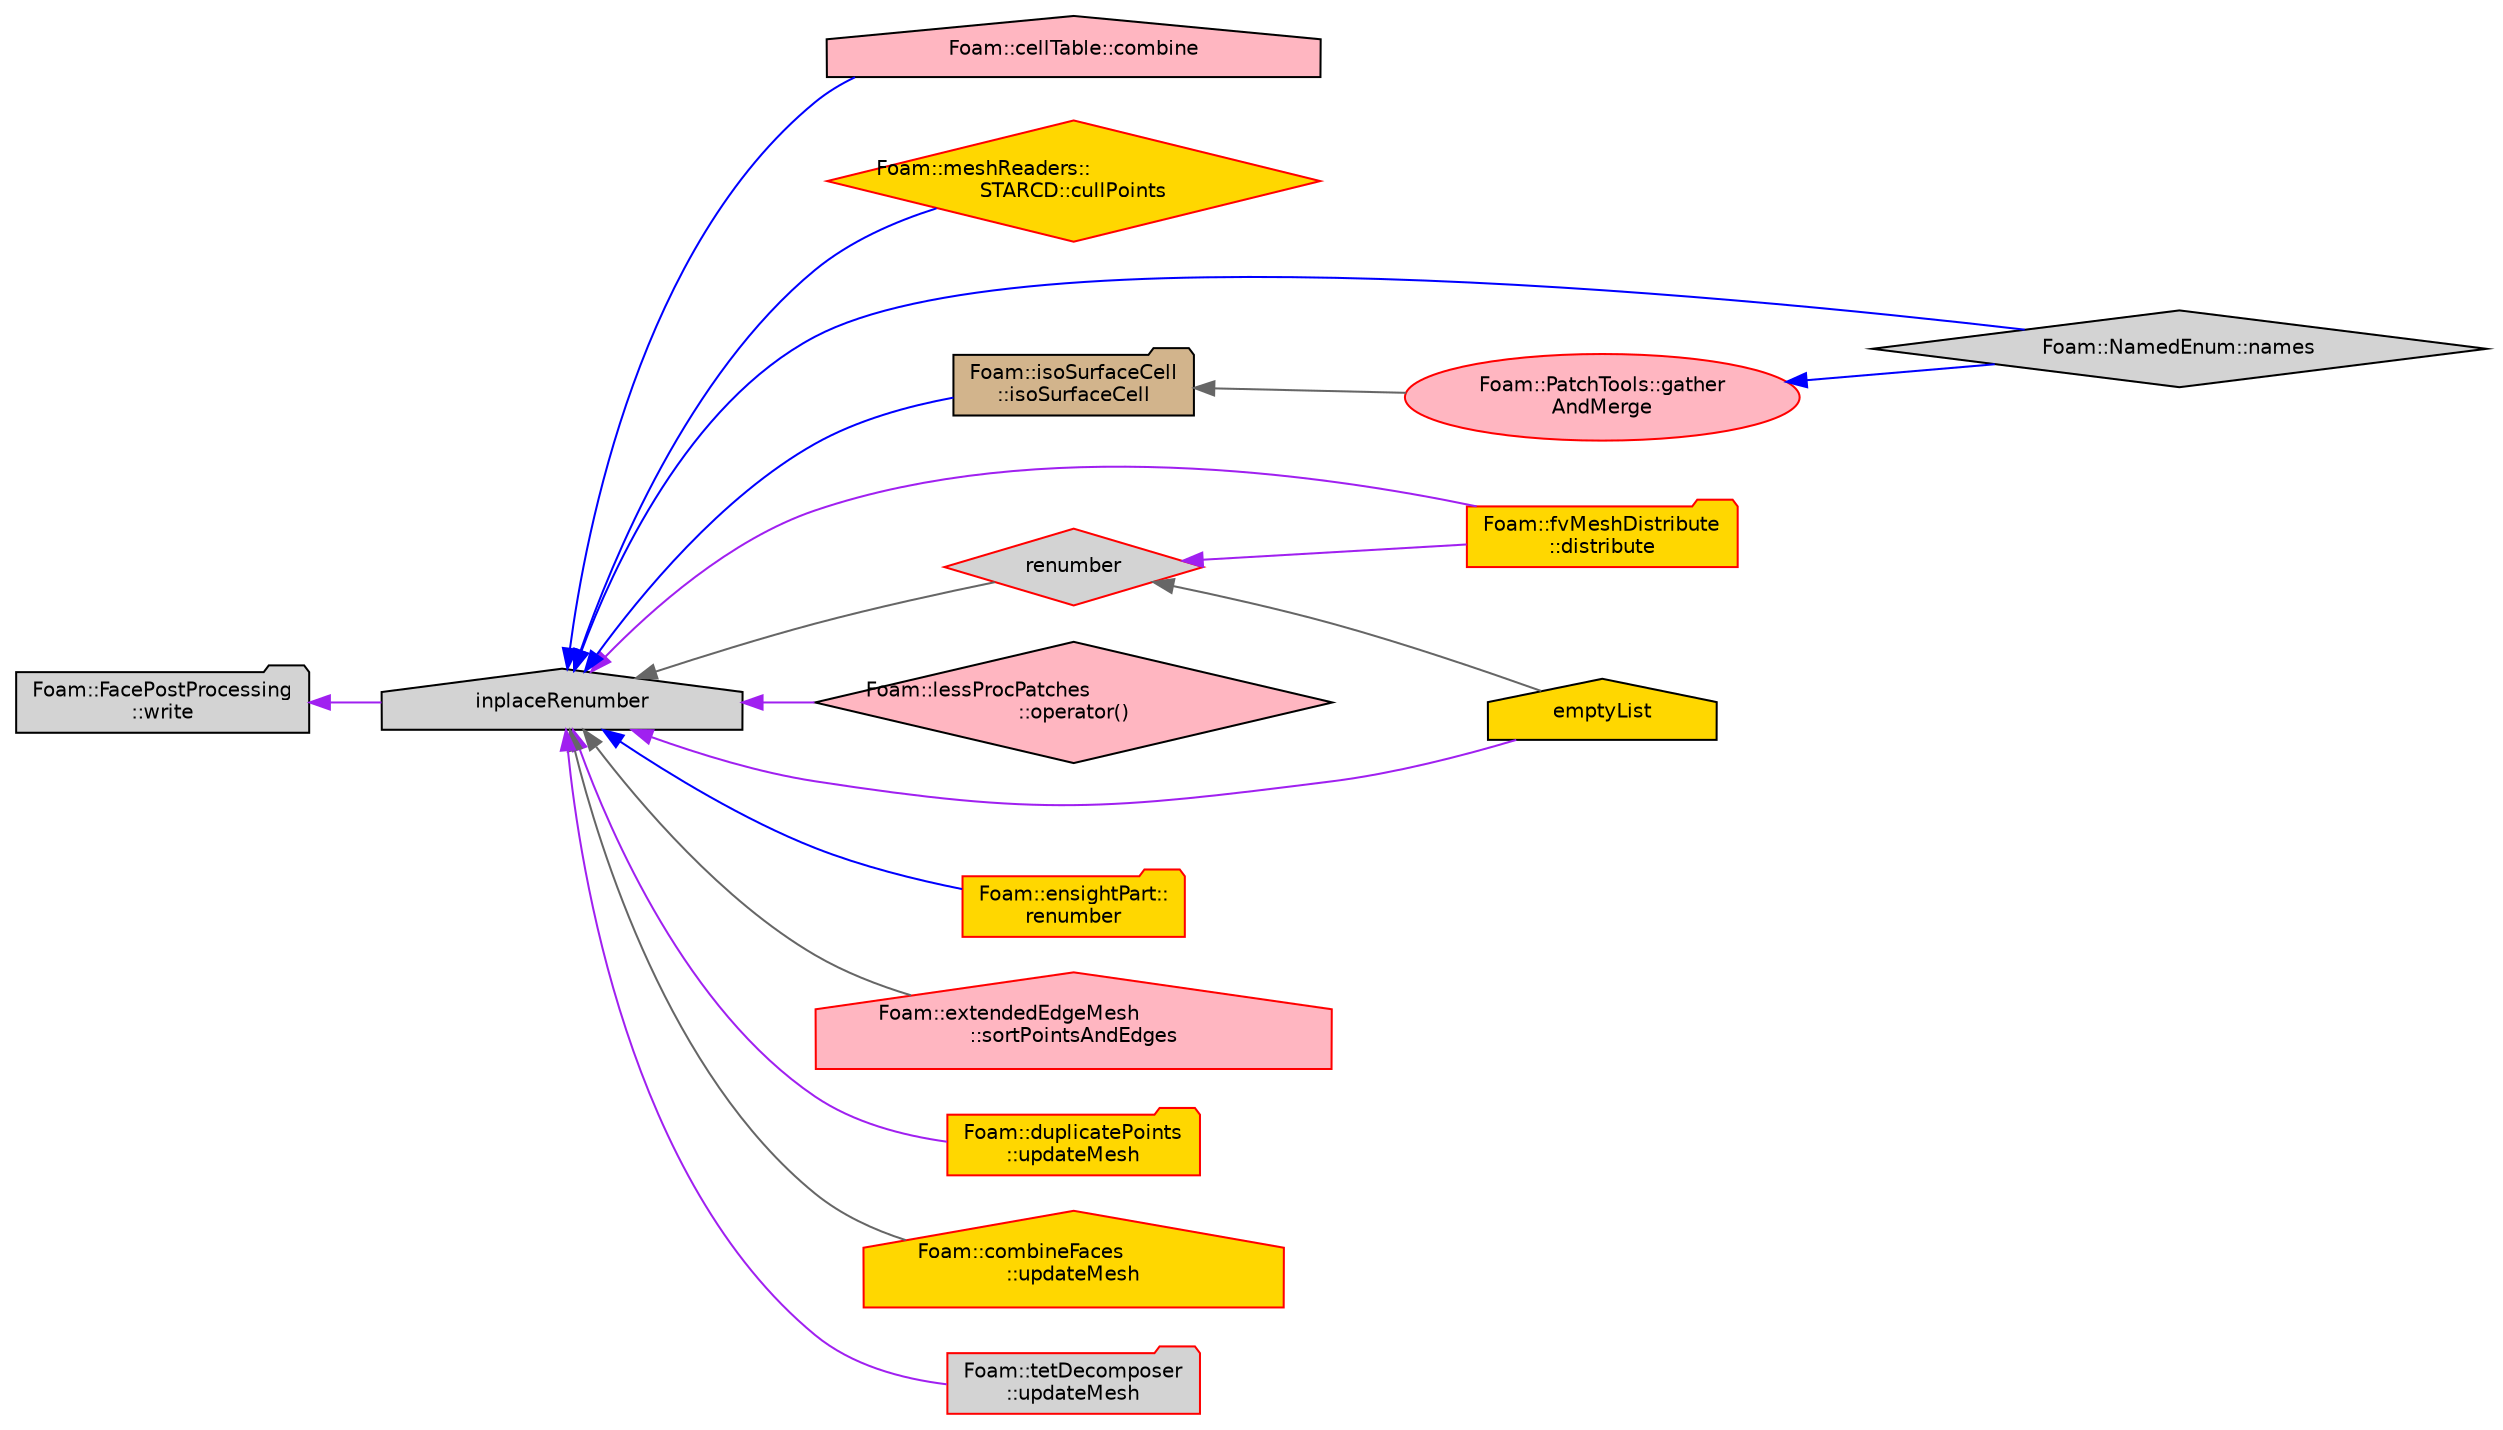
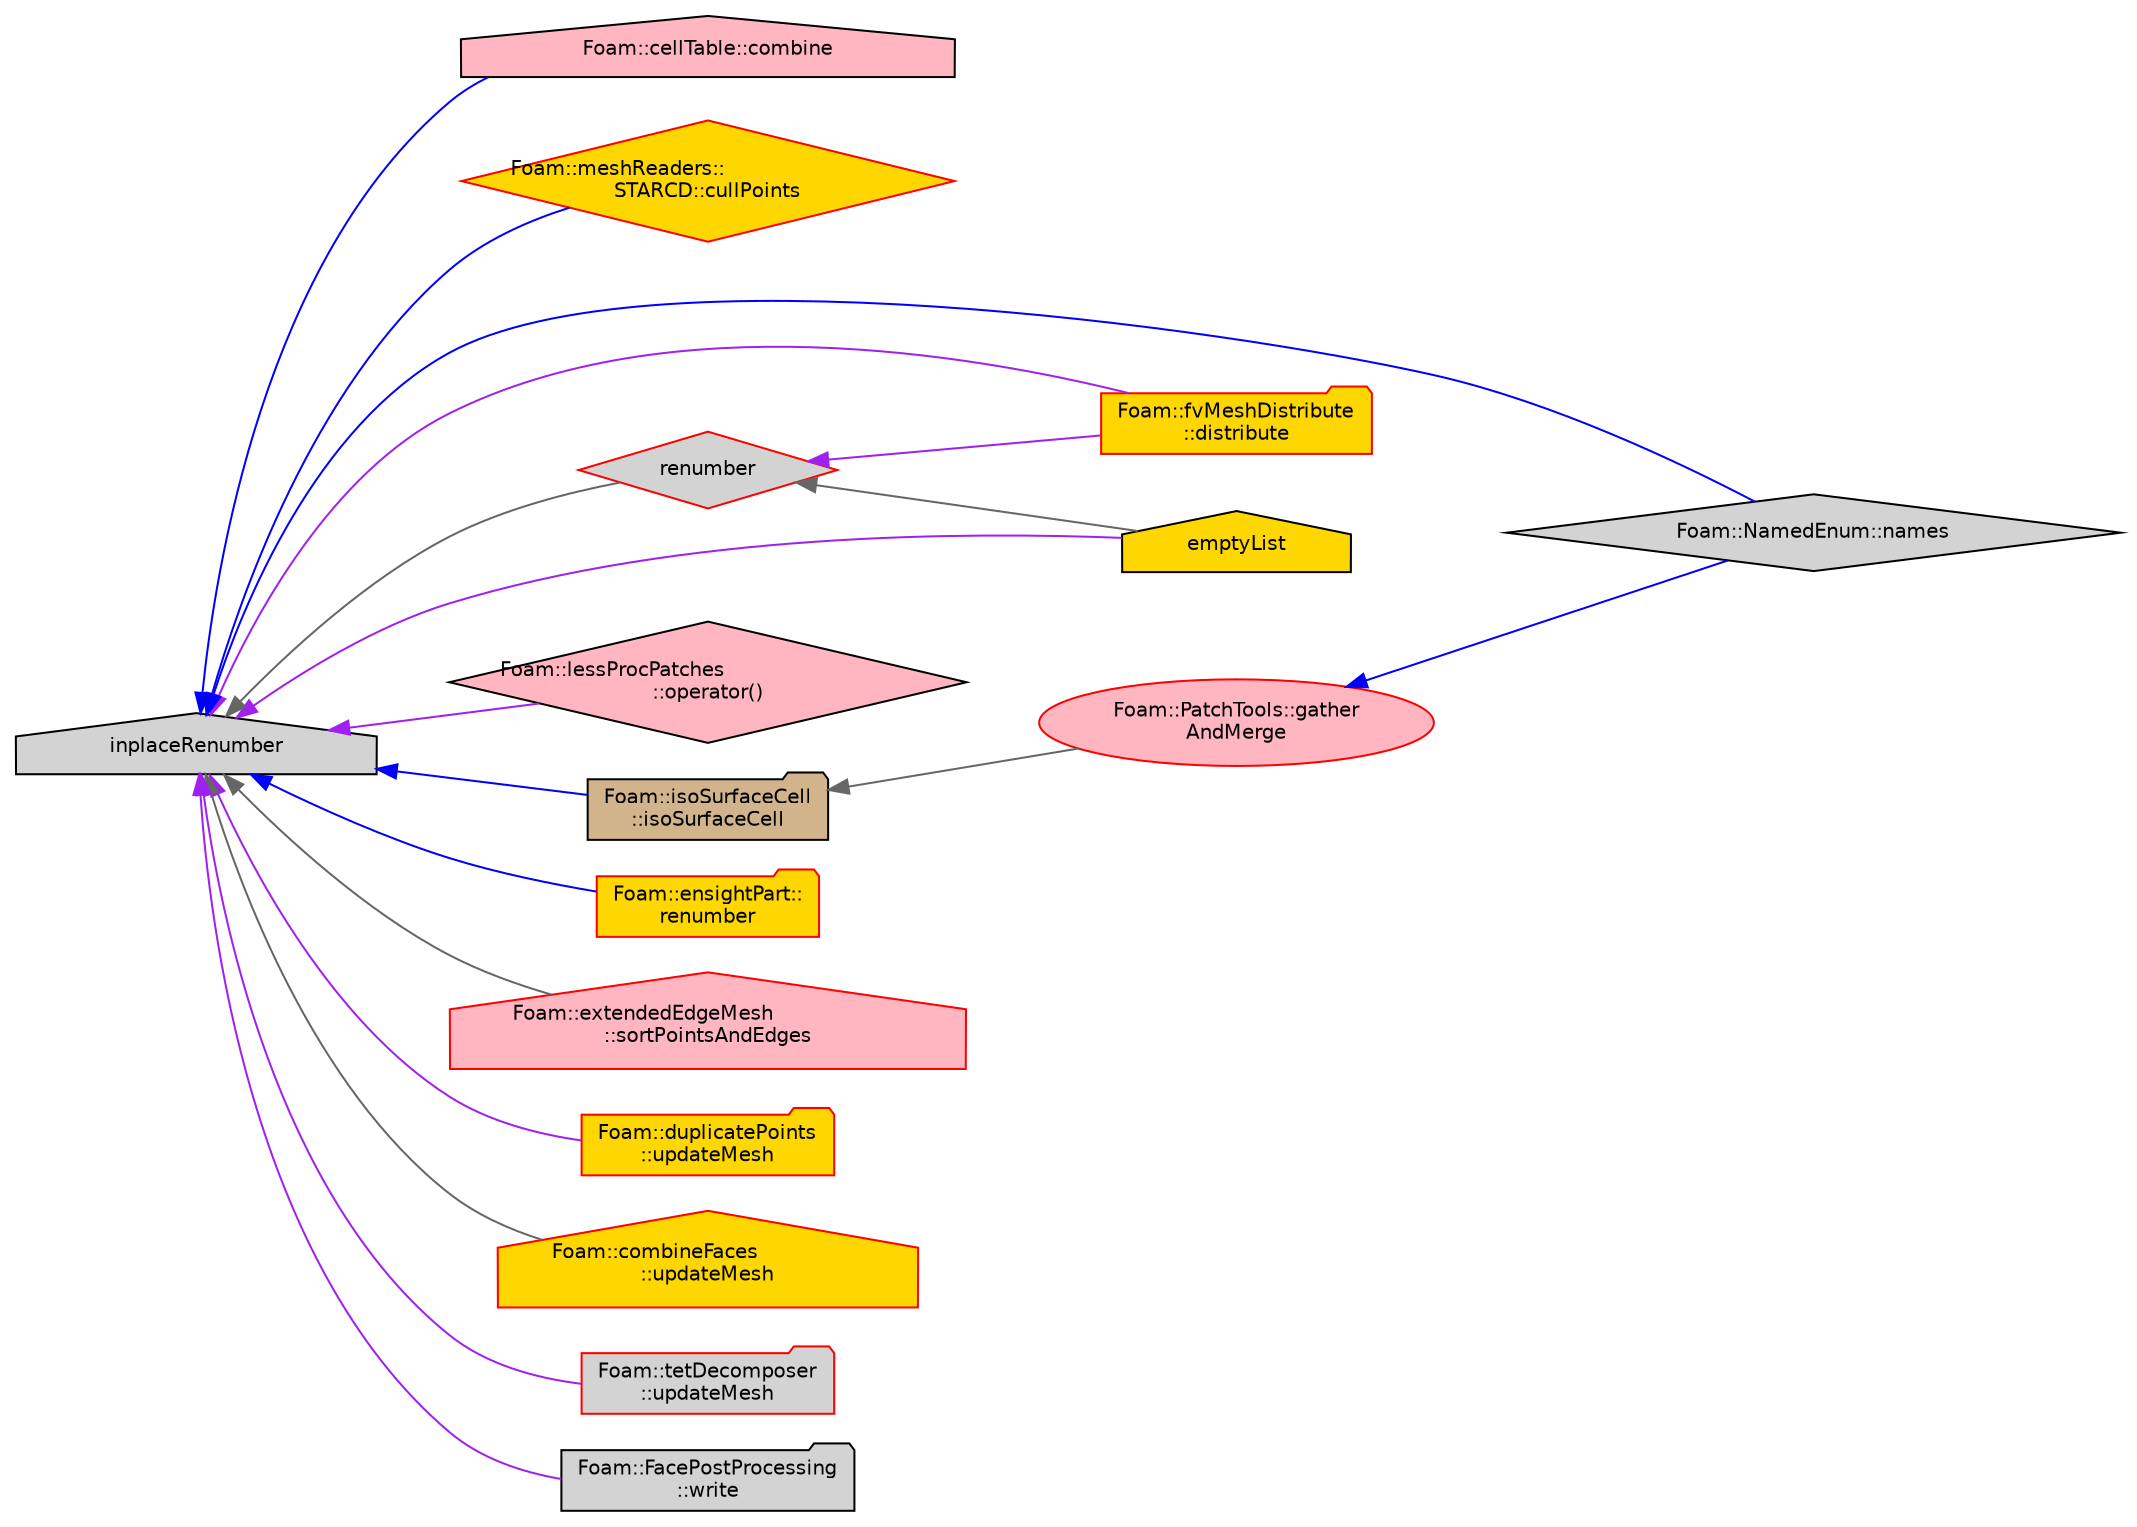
(356, 702) -> (288, 1195)
